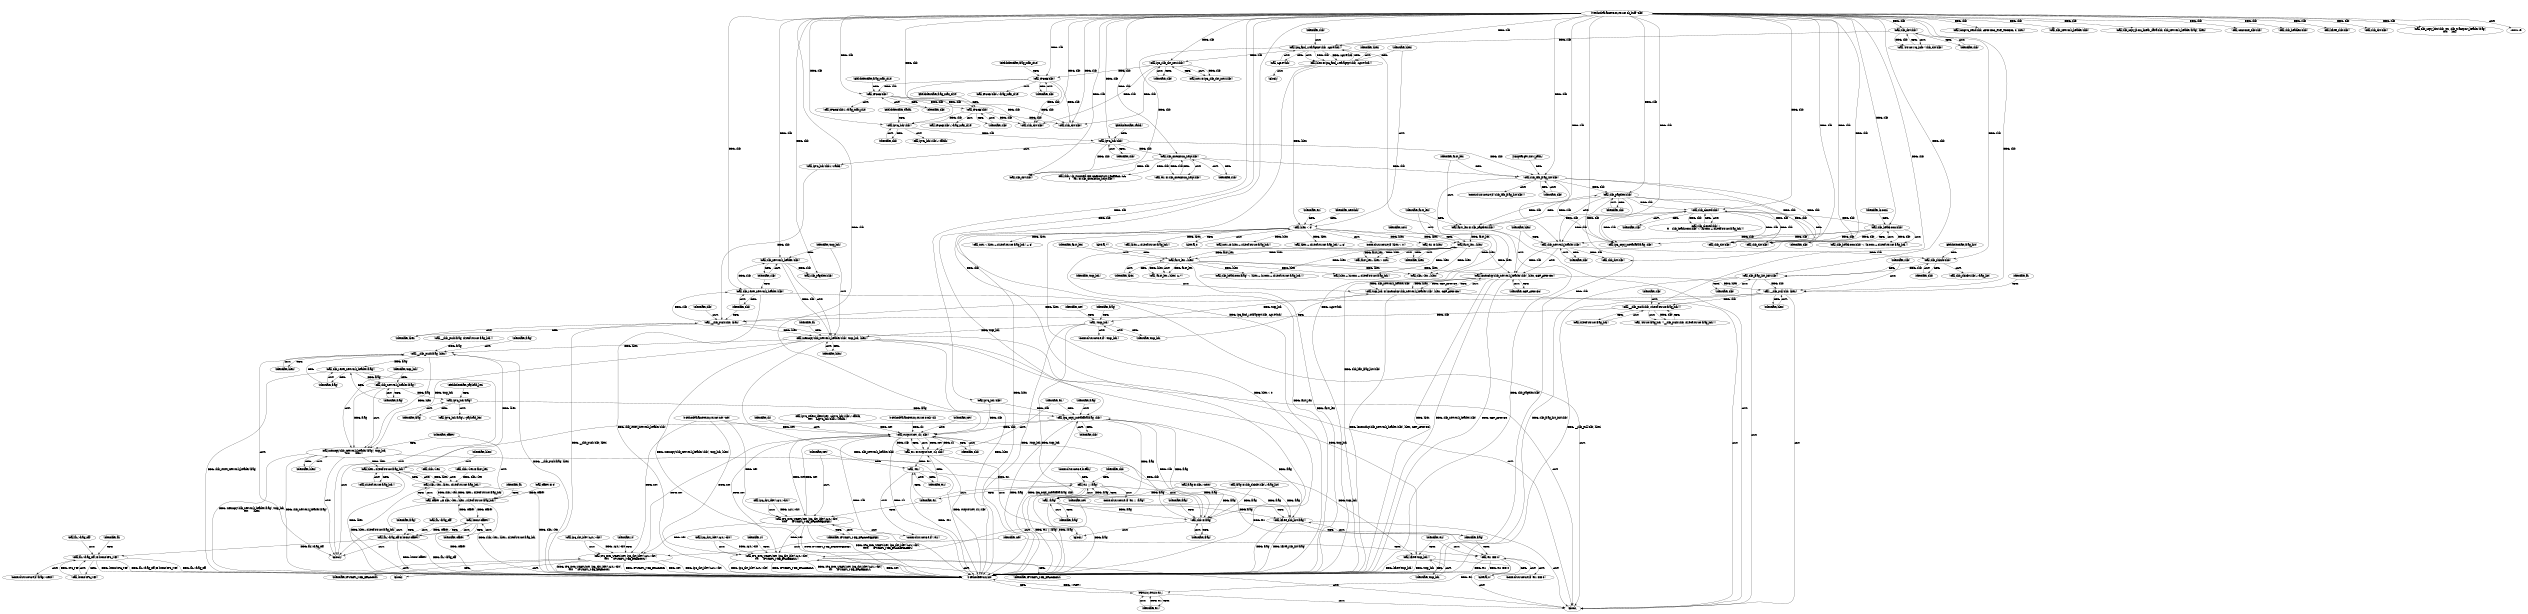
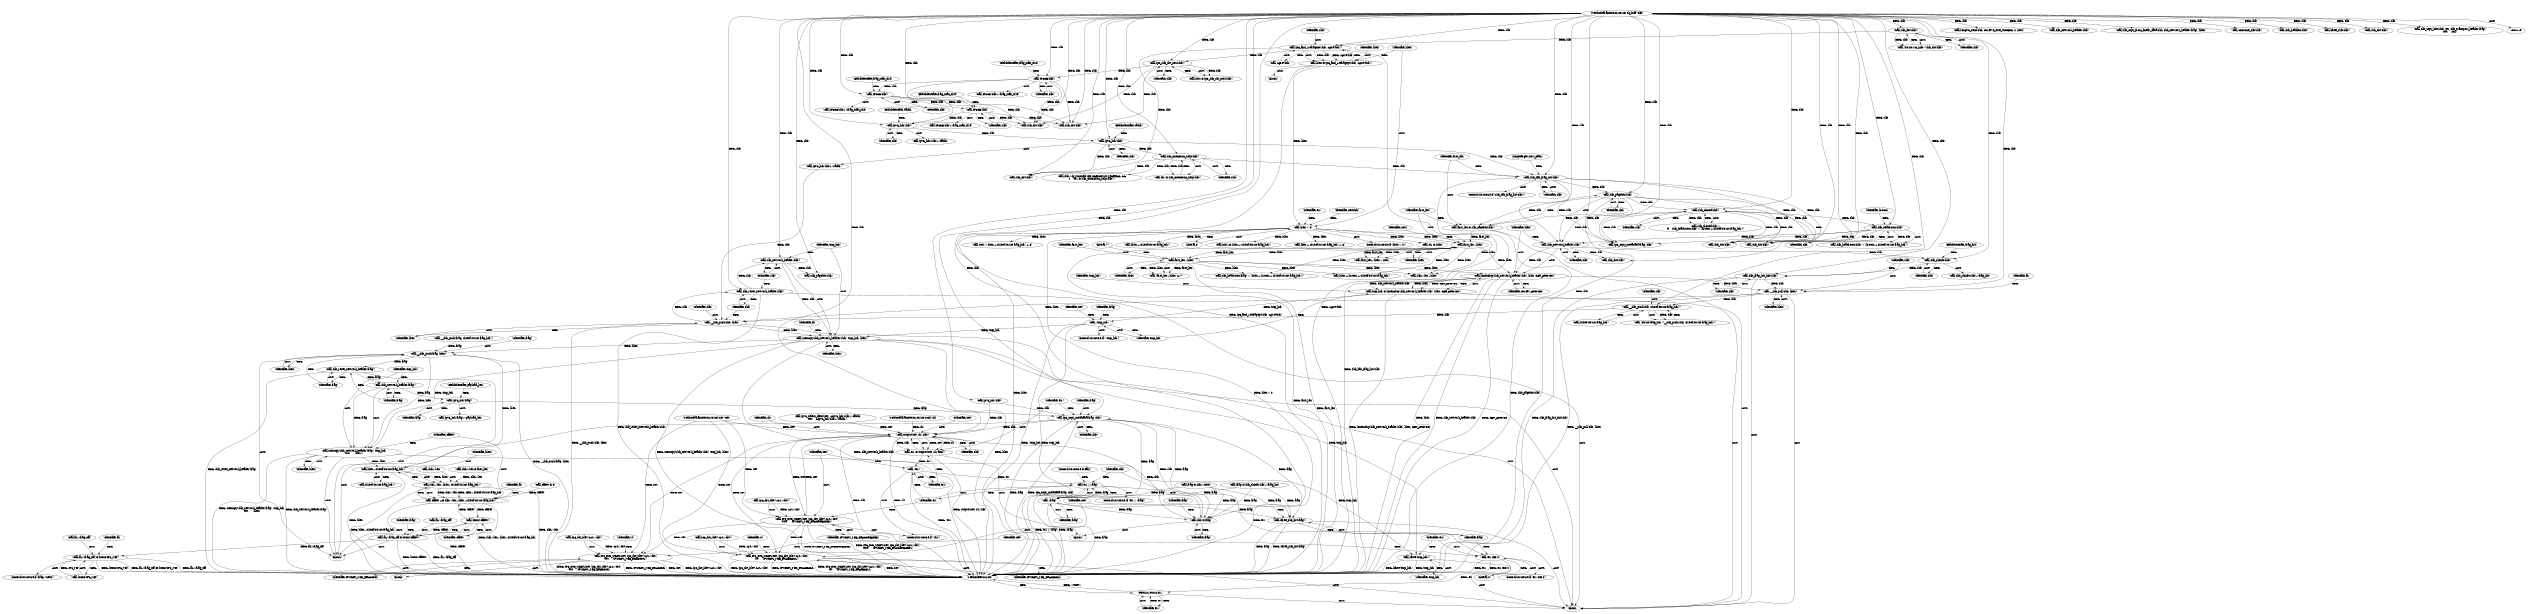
(1989, 31) -> (1989, 31)
(1525, 292) -> (1525, 292)
(924, 452) -> (924, 452)
